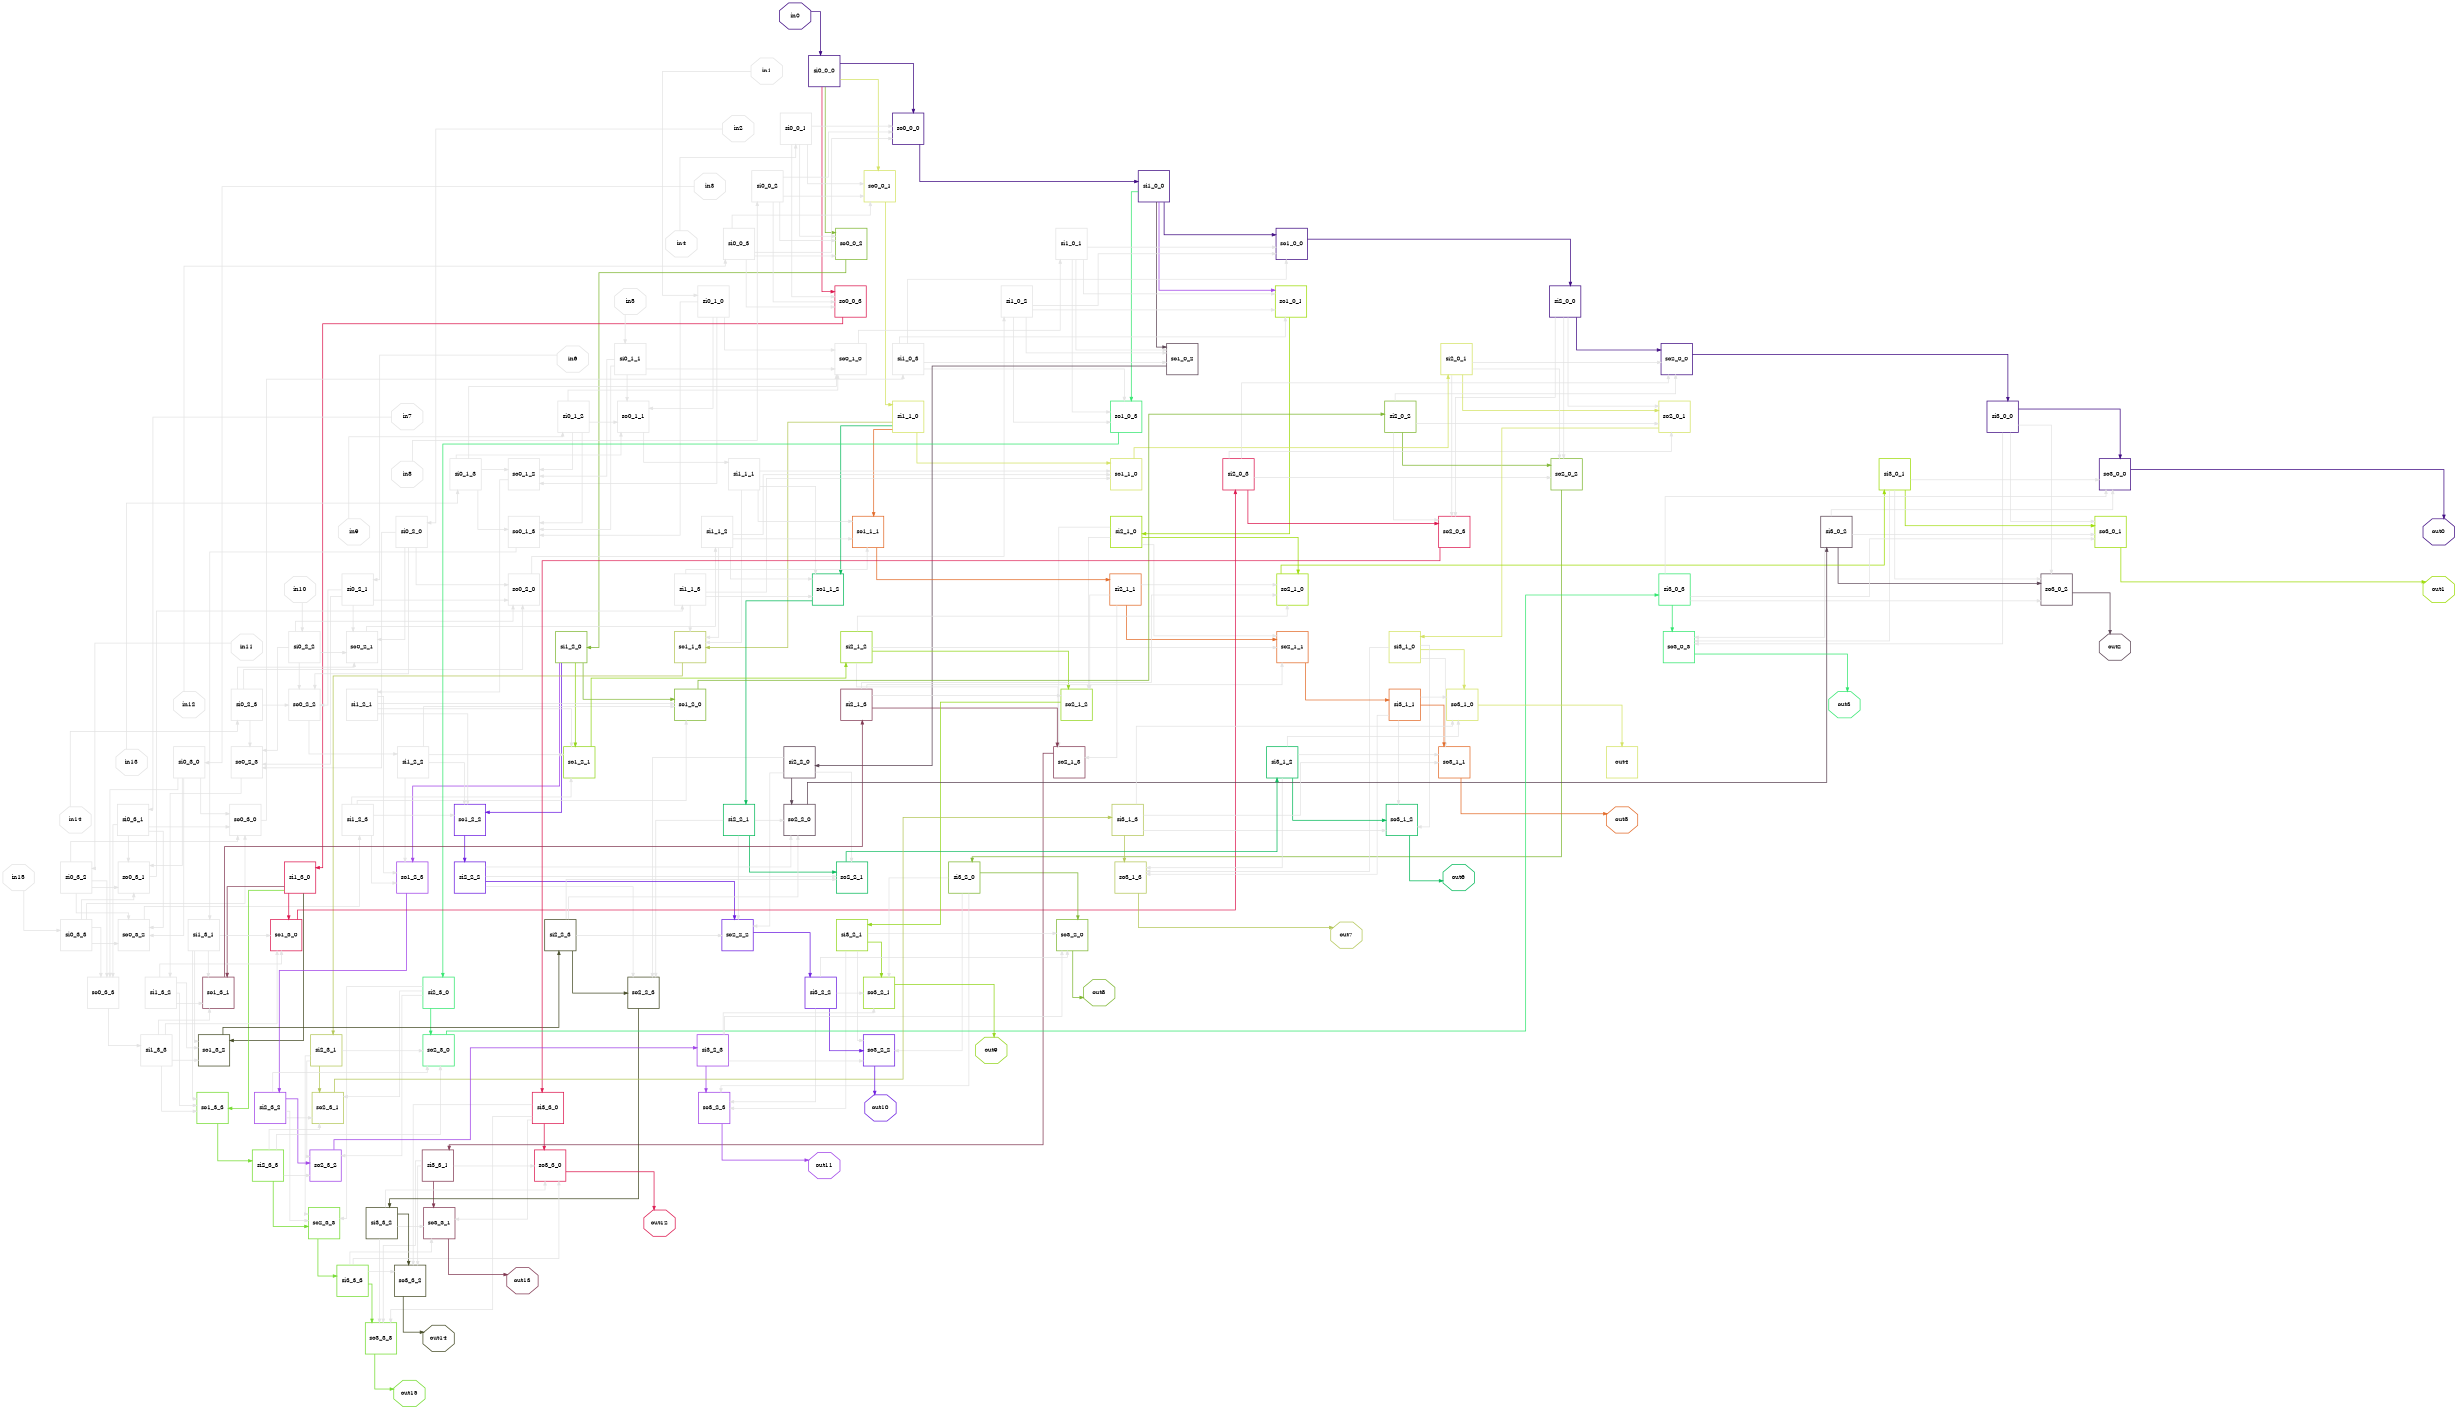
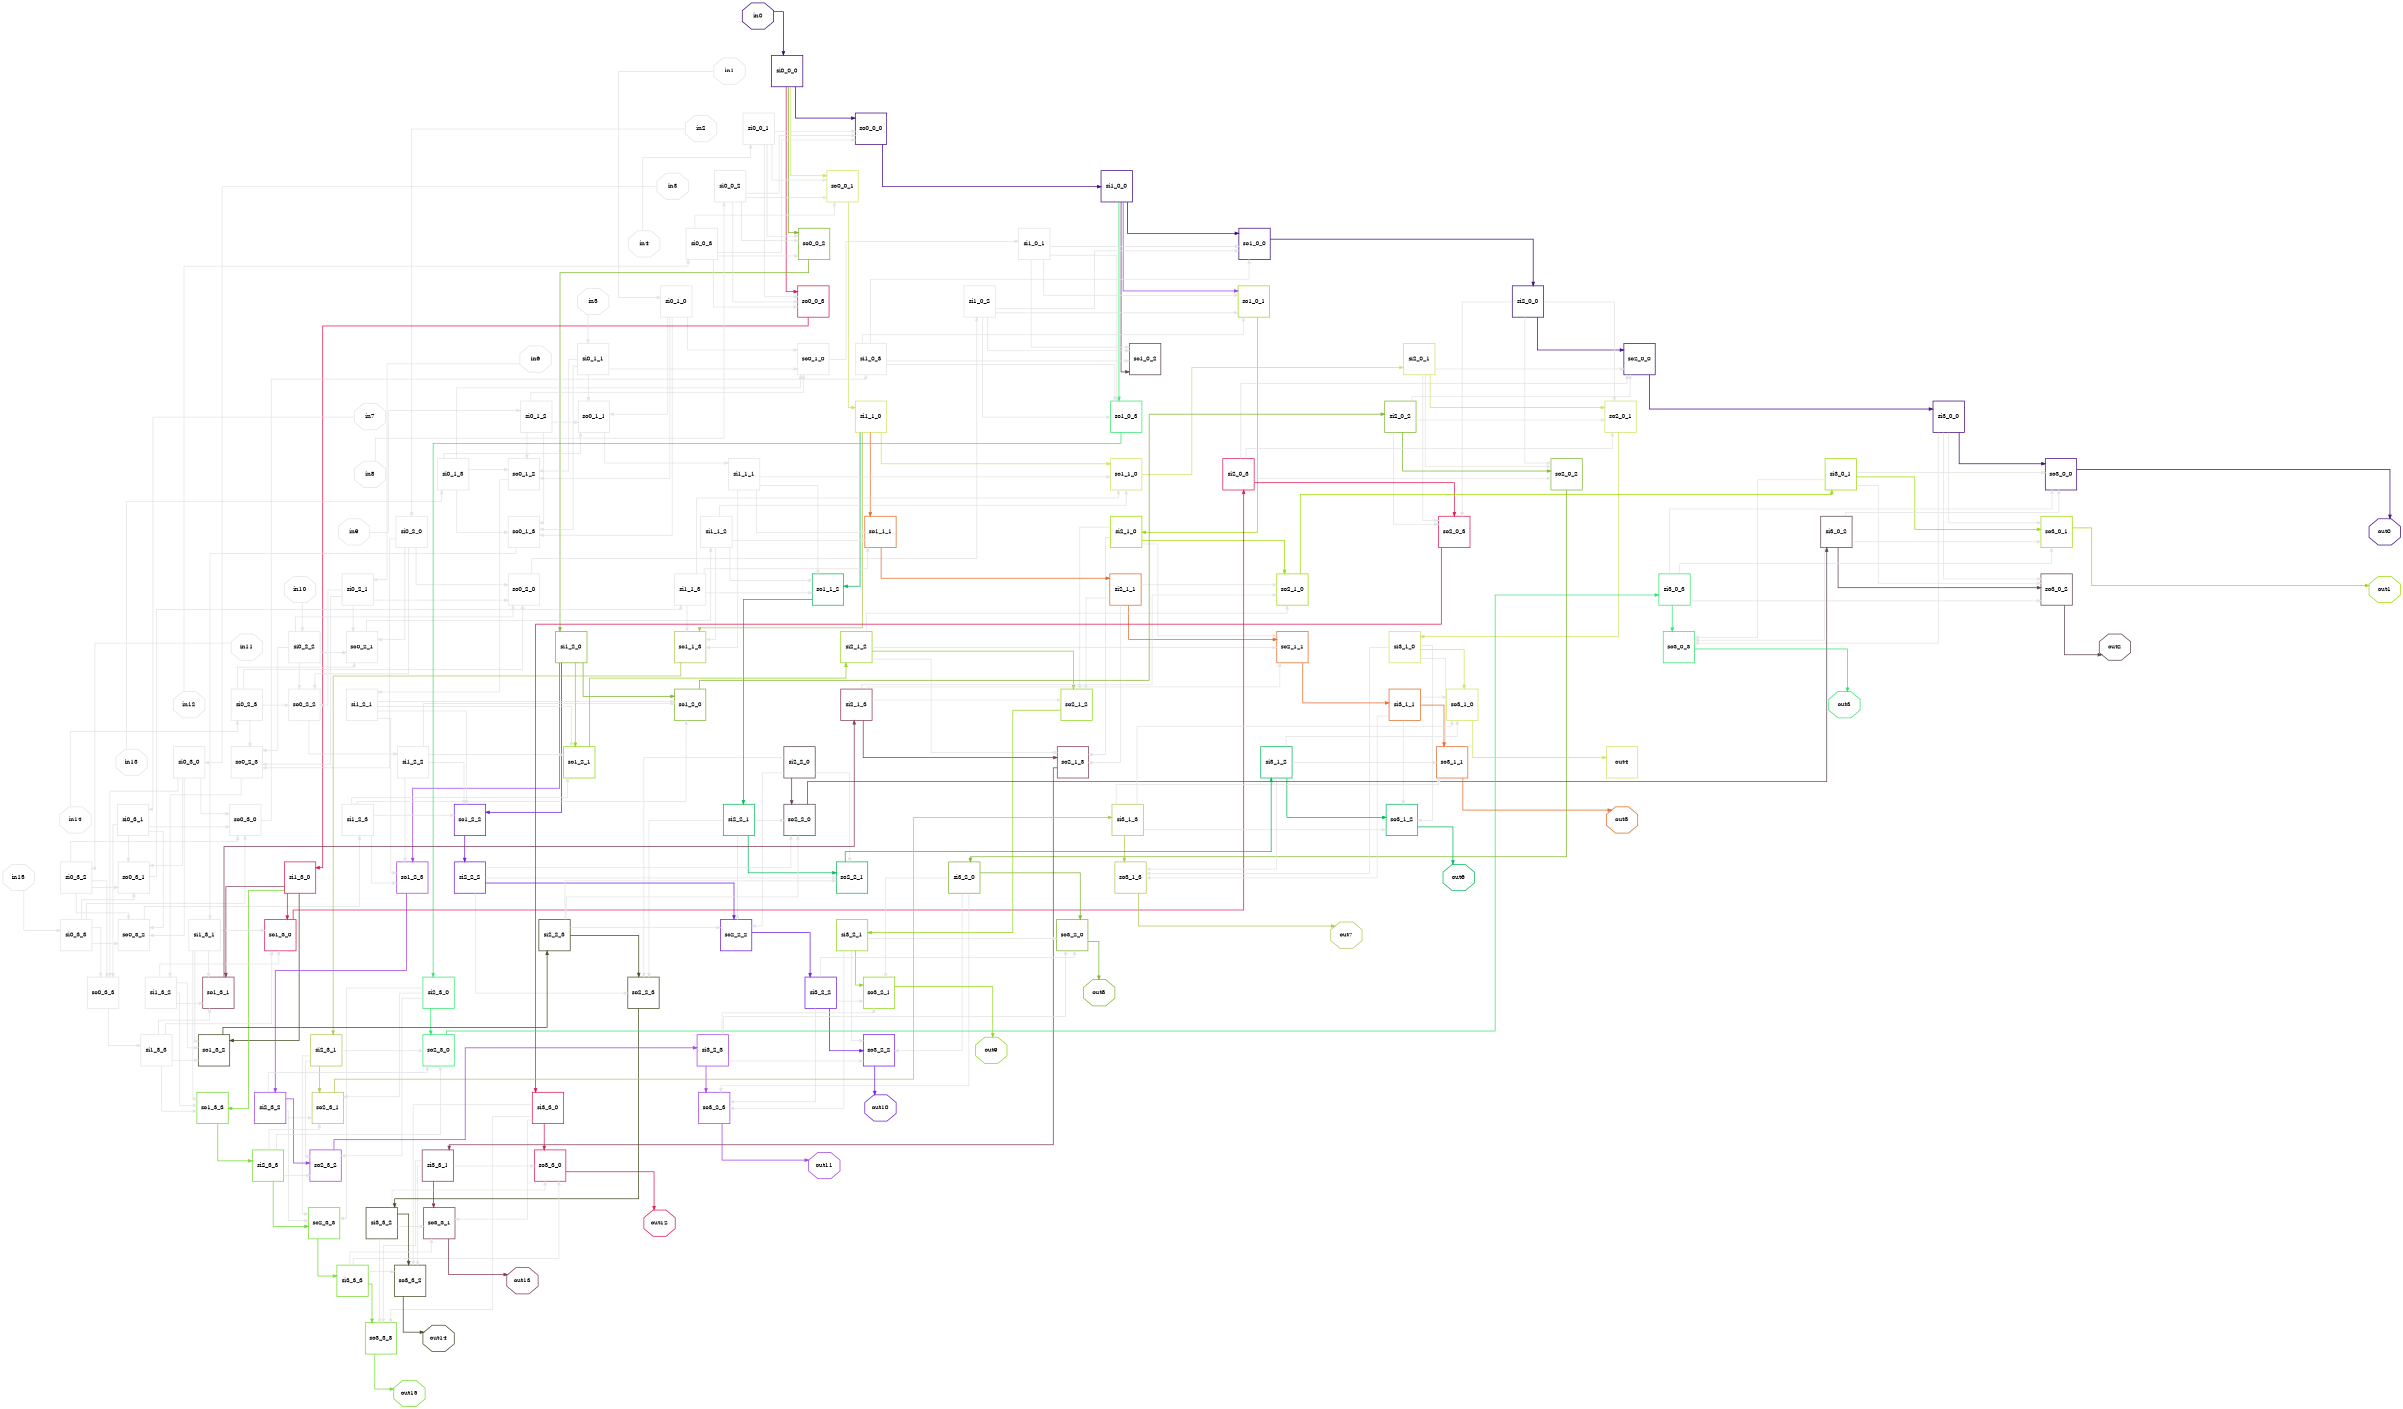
(932, 505) -> none
